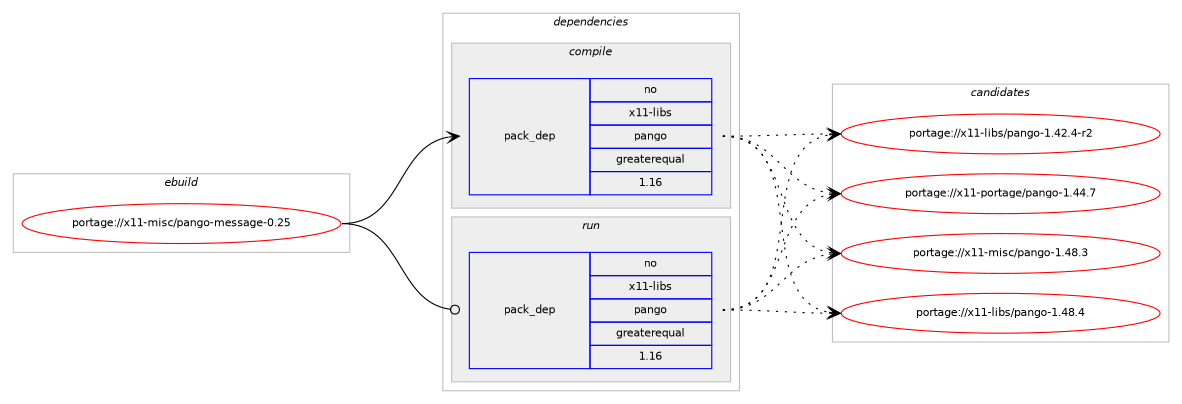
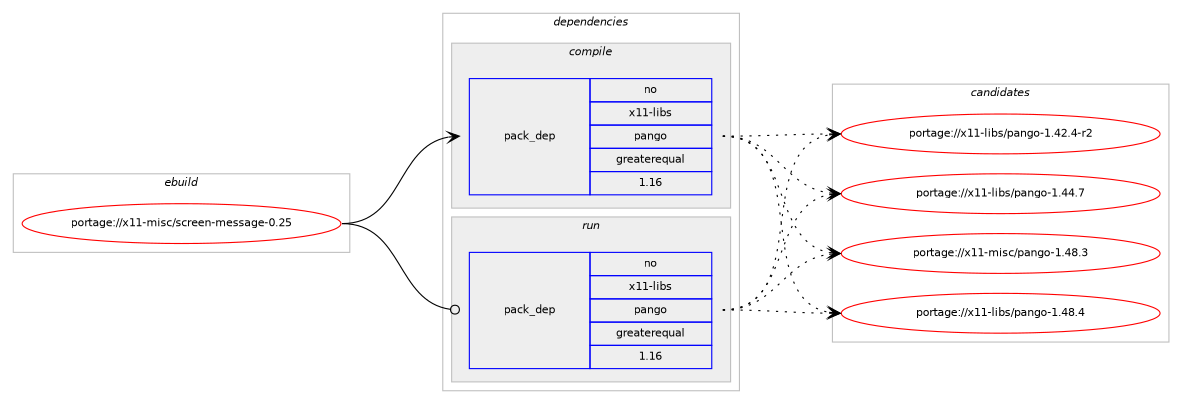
(1001, 194) -> (1001, 194)
(182, 224) -> (182, 224)
